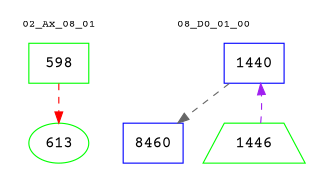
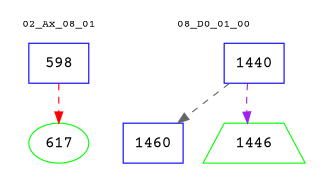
(59, 63) -> (59, 63)
(262, 109) -> (247, 98)
(59, 143) -> (59, 143)
(153, 143) -> (153, 143)
